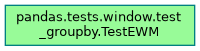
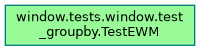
(100, 25) -> (100, 25)
